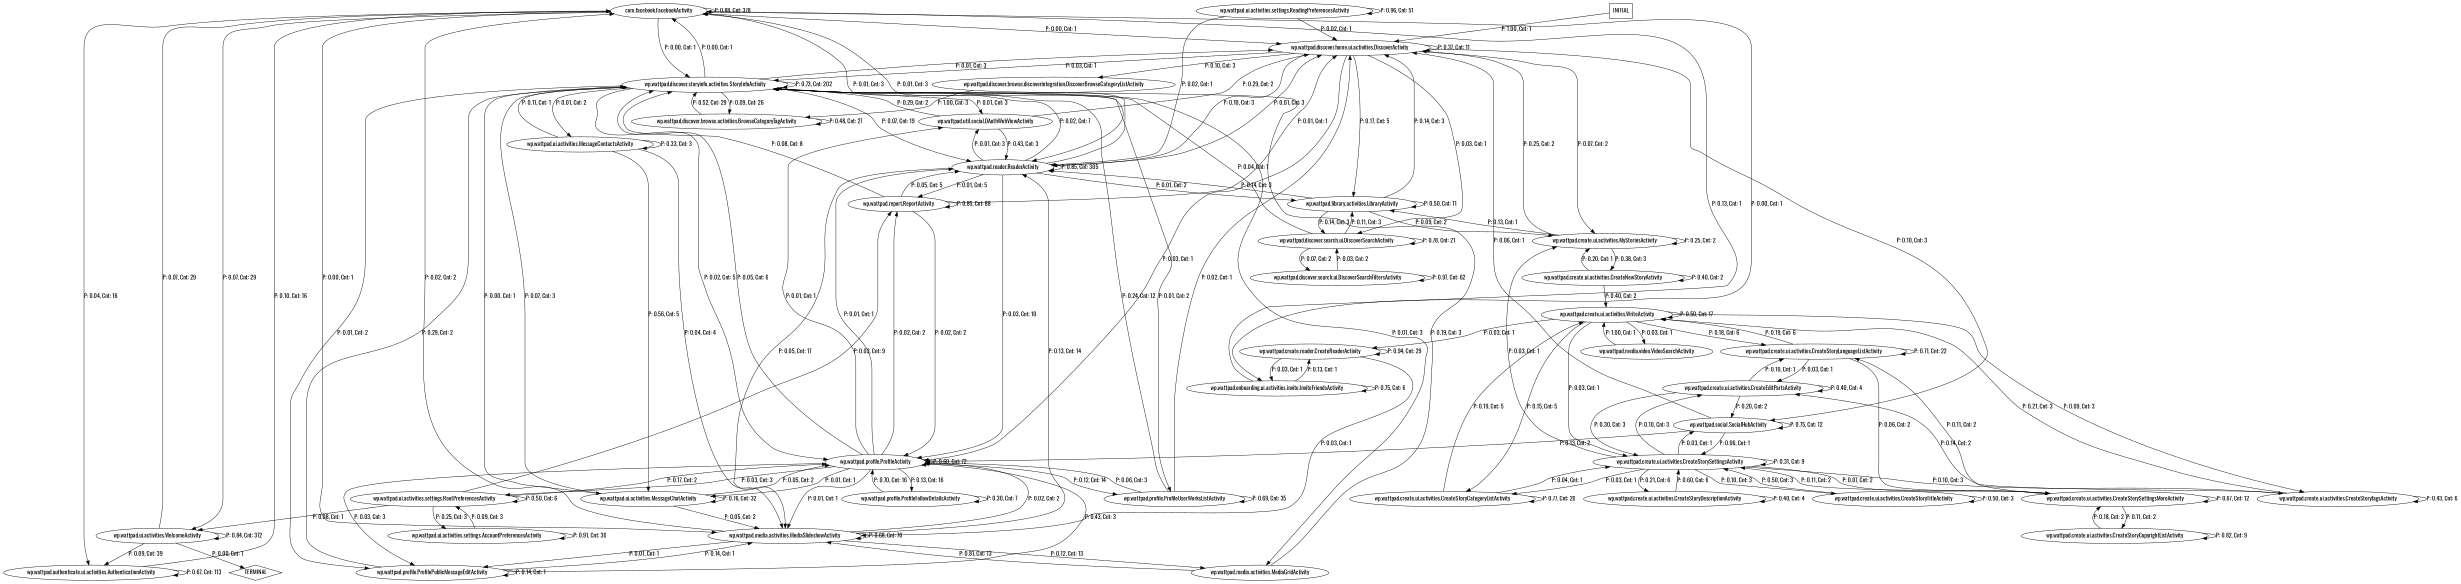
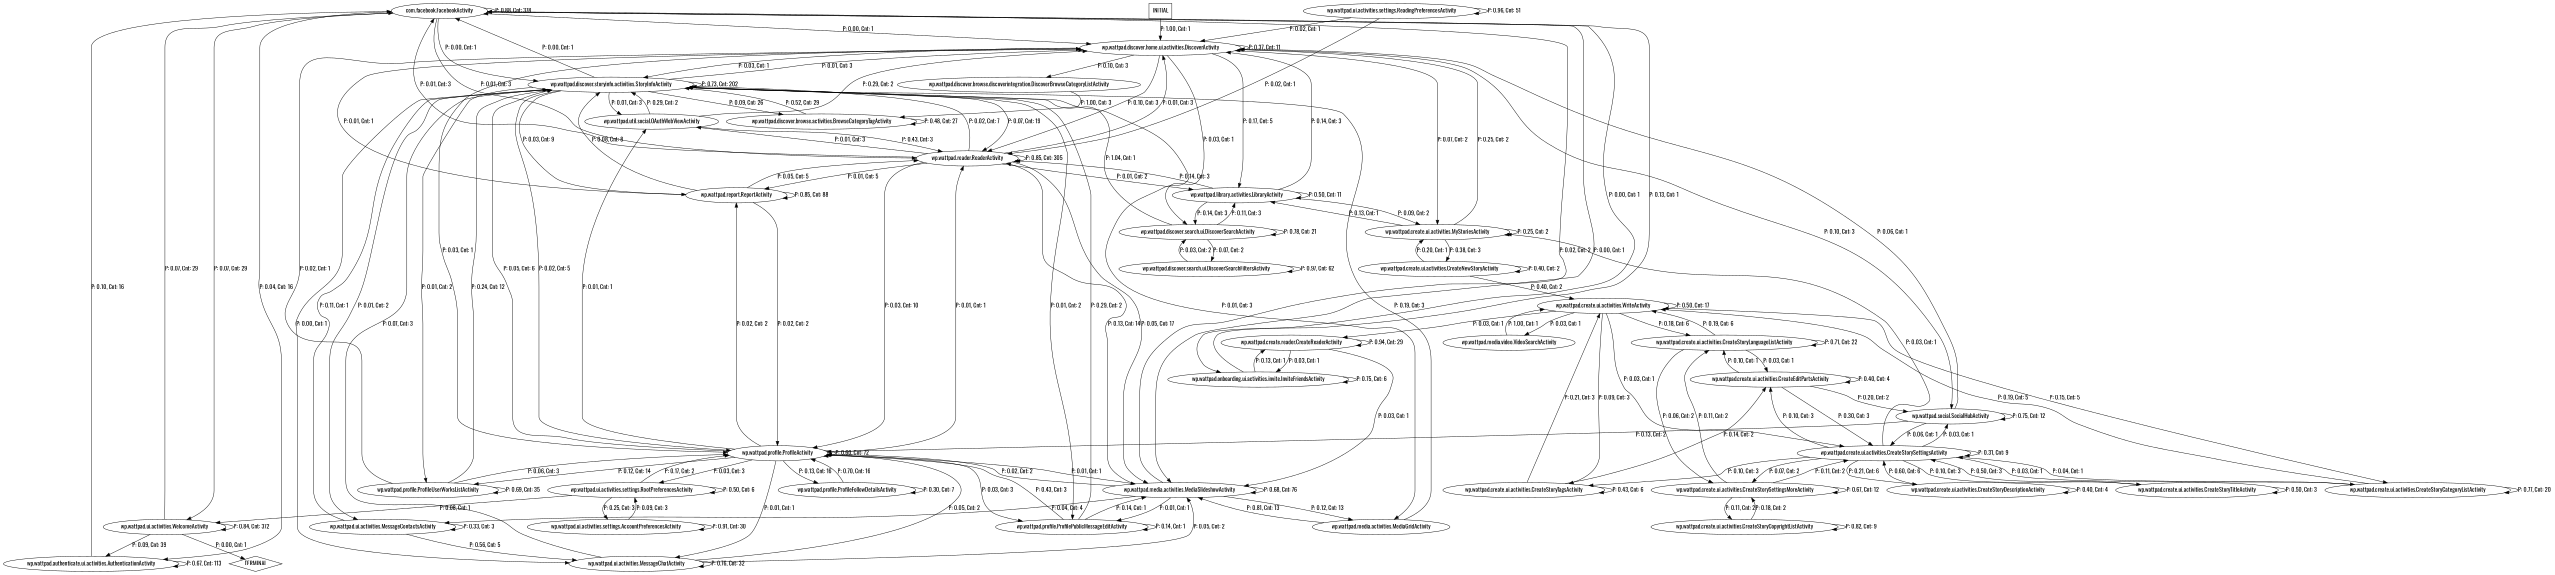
(1253, 167) -> (1121, 158)
(686, 344) -> (793, 518)
(729, 406) -> (557, 179)
